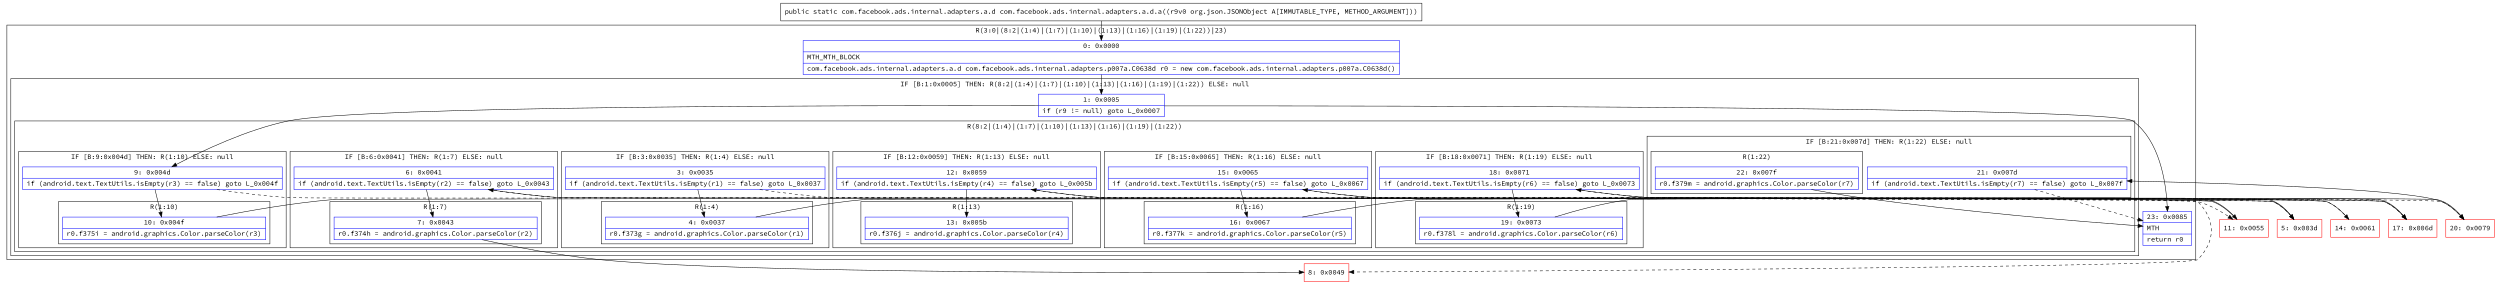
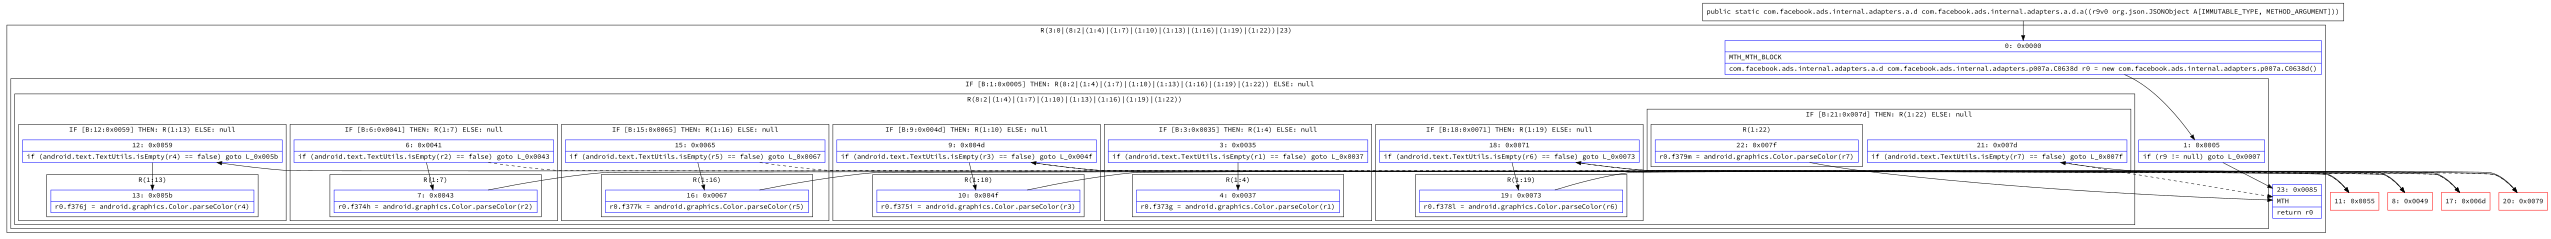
(603, 108) -> (1724, 172)
(2300, 228) -> none
(2355, 228) -> none
